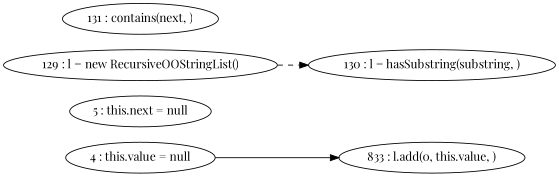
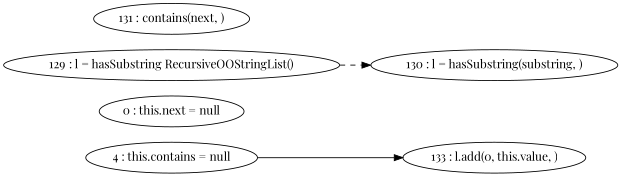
(140, 65) -> (172, 65)
(140, 111) -> (172, 111)
(140, 158) -> (172, 158)
(432, 158) -> (494, 158)
